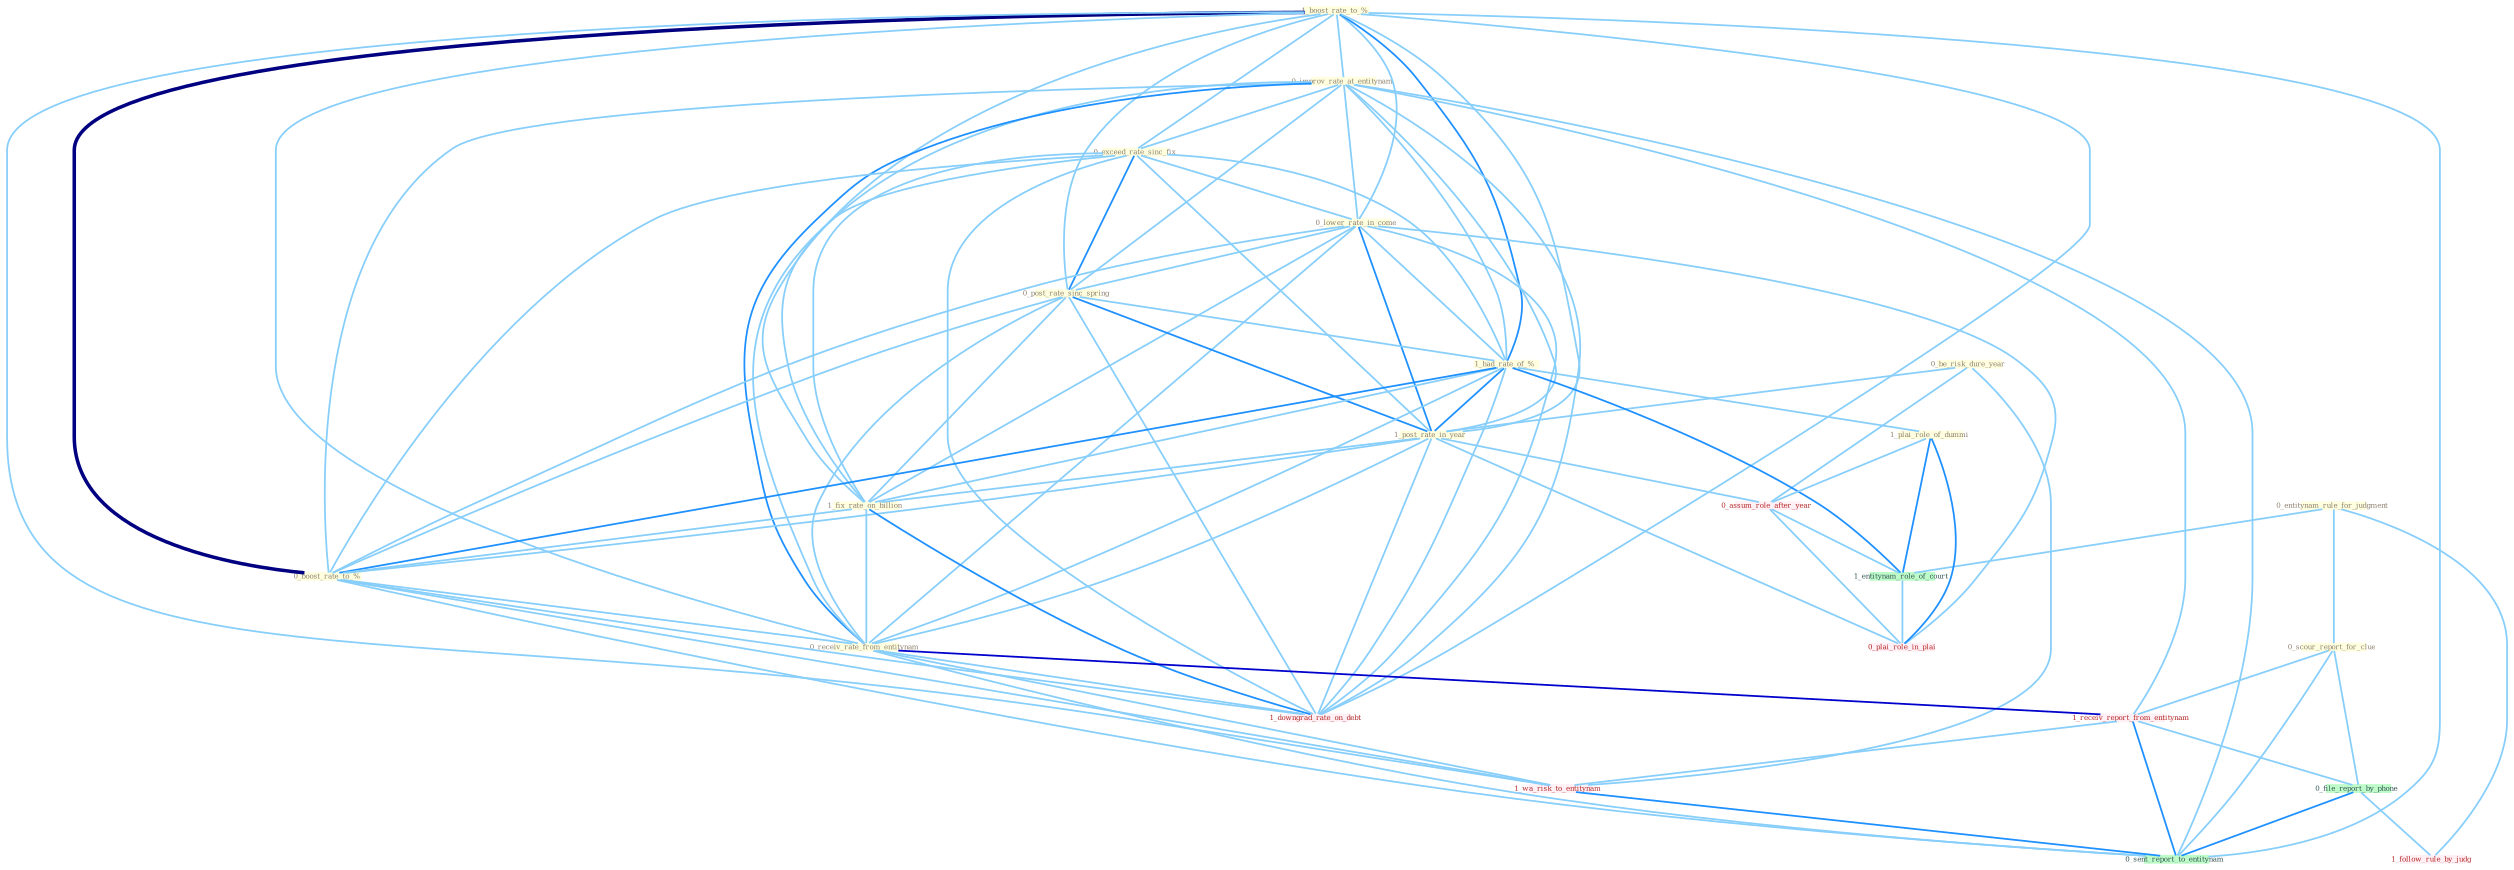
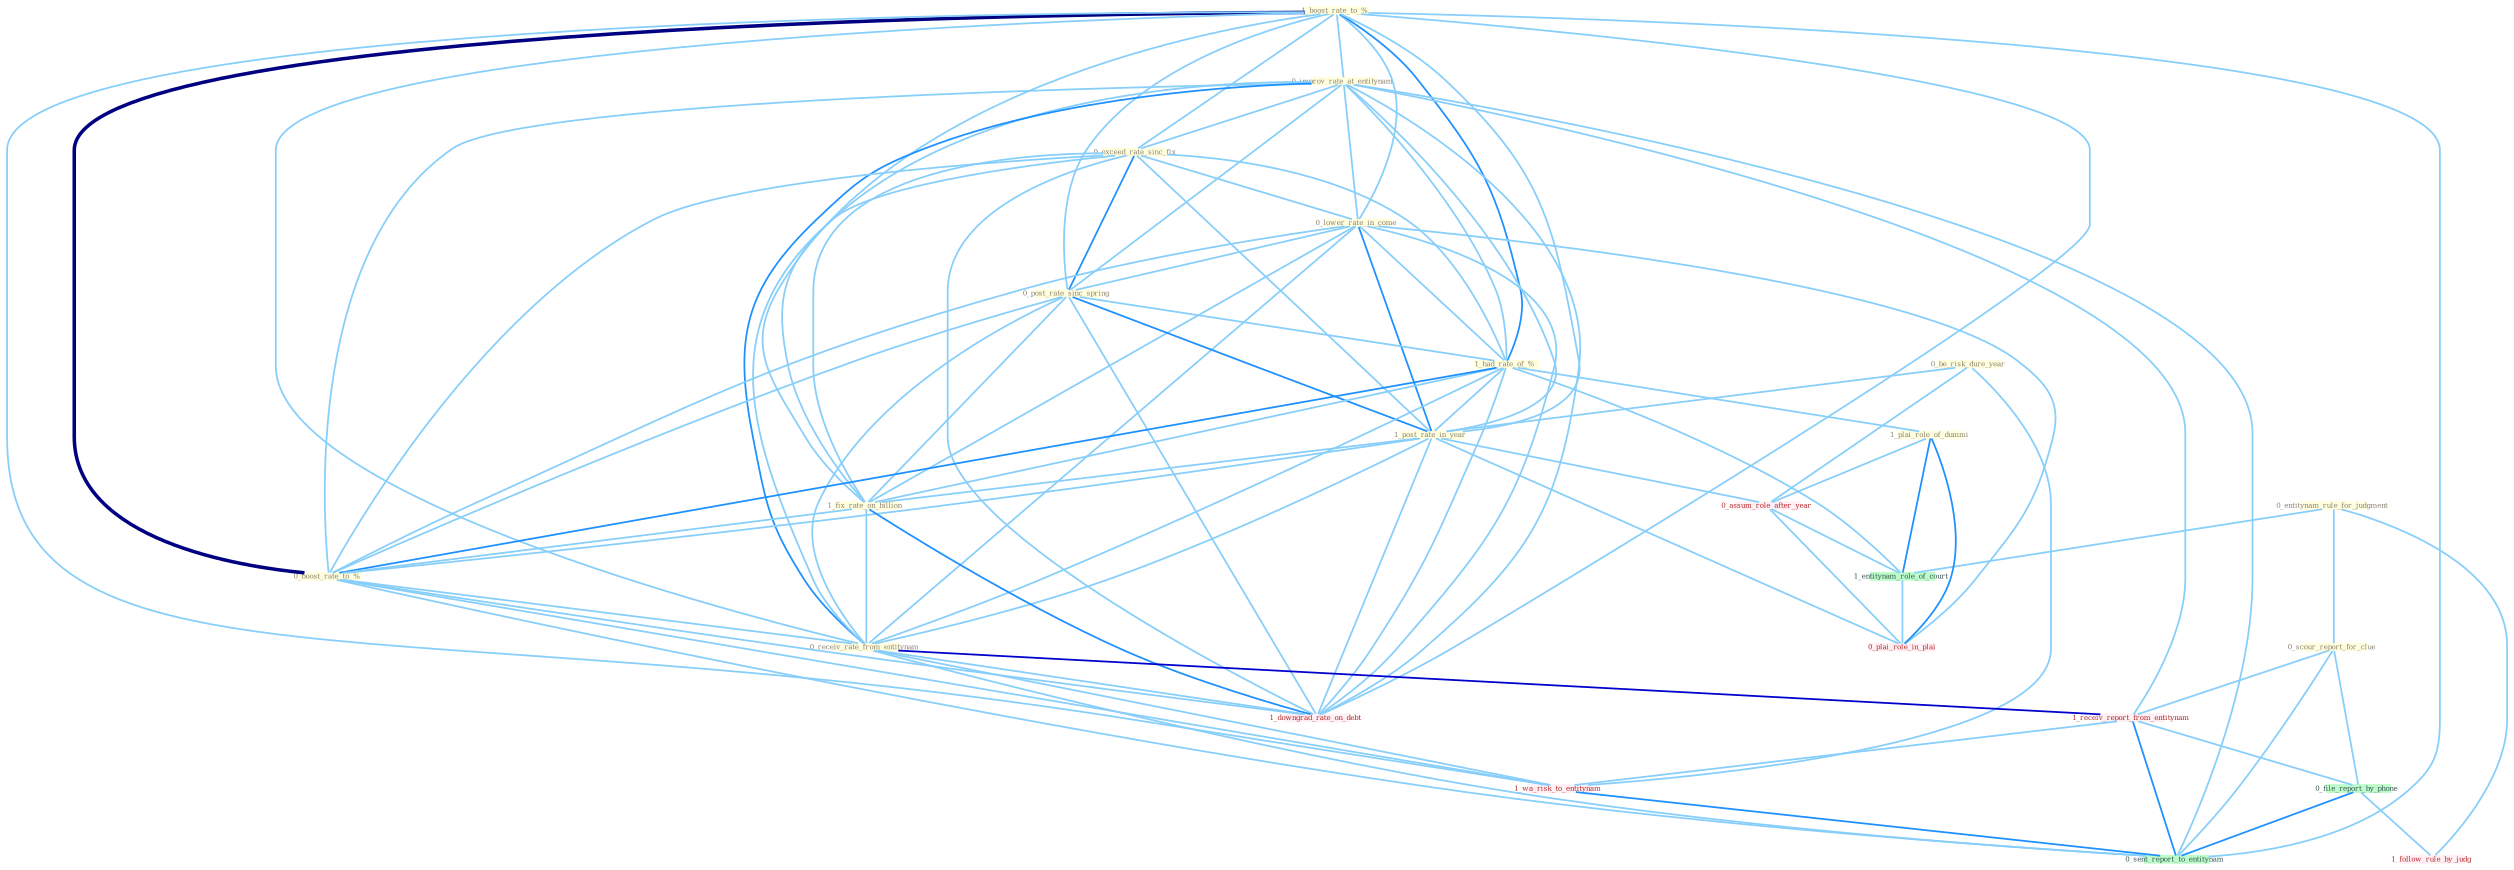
(1469, 400) -> (1469, 400)
(1718, 450) -> (1718, 450)
